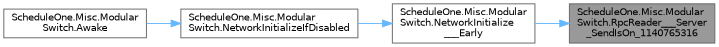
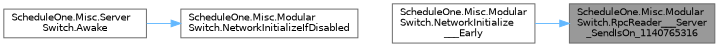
(75, 23) -> (75, 23)
(370, 23) -> none
